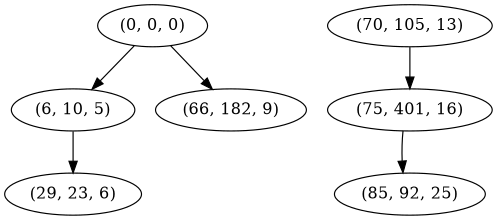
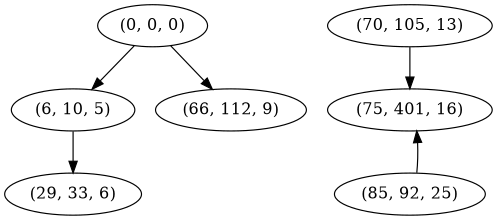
(231, 110) -> (231, 110)
(402, 146) -> (418, 158)
(73, 194) -> (73, 194)
